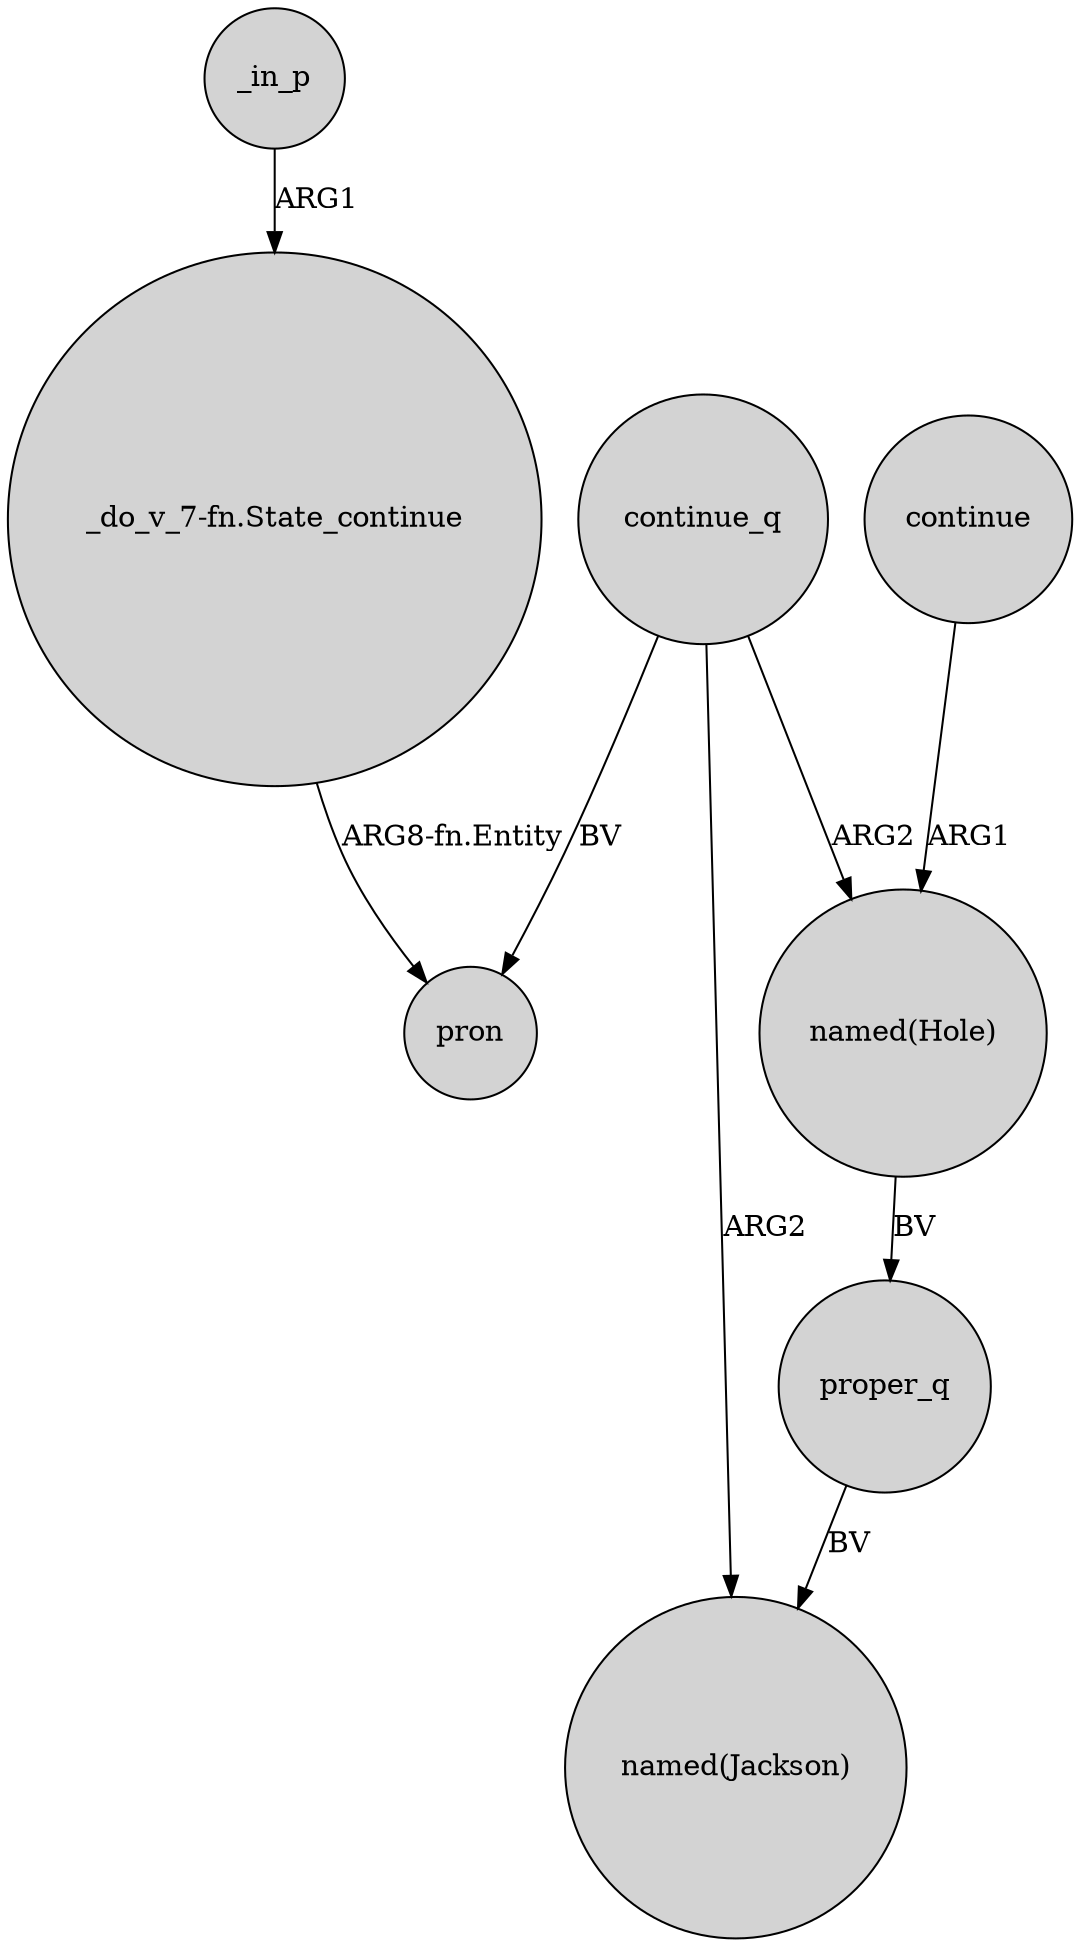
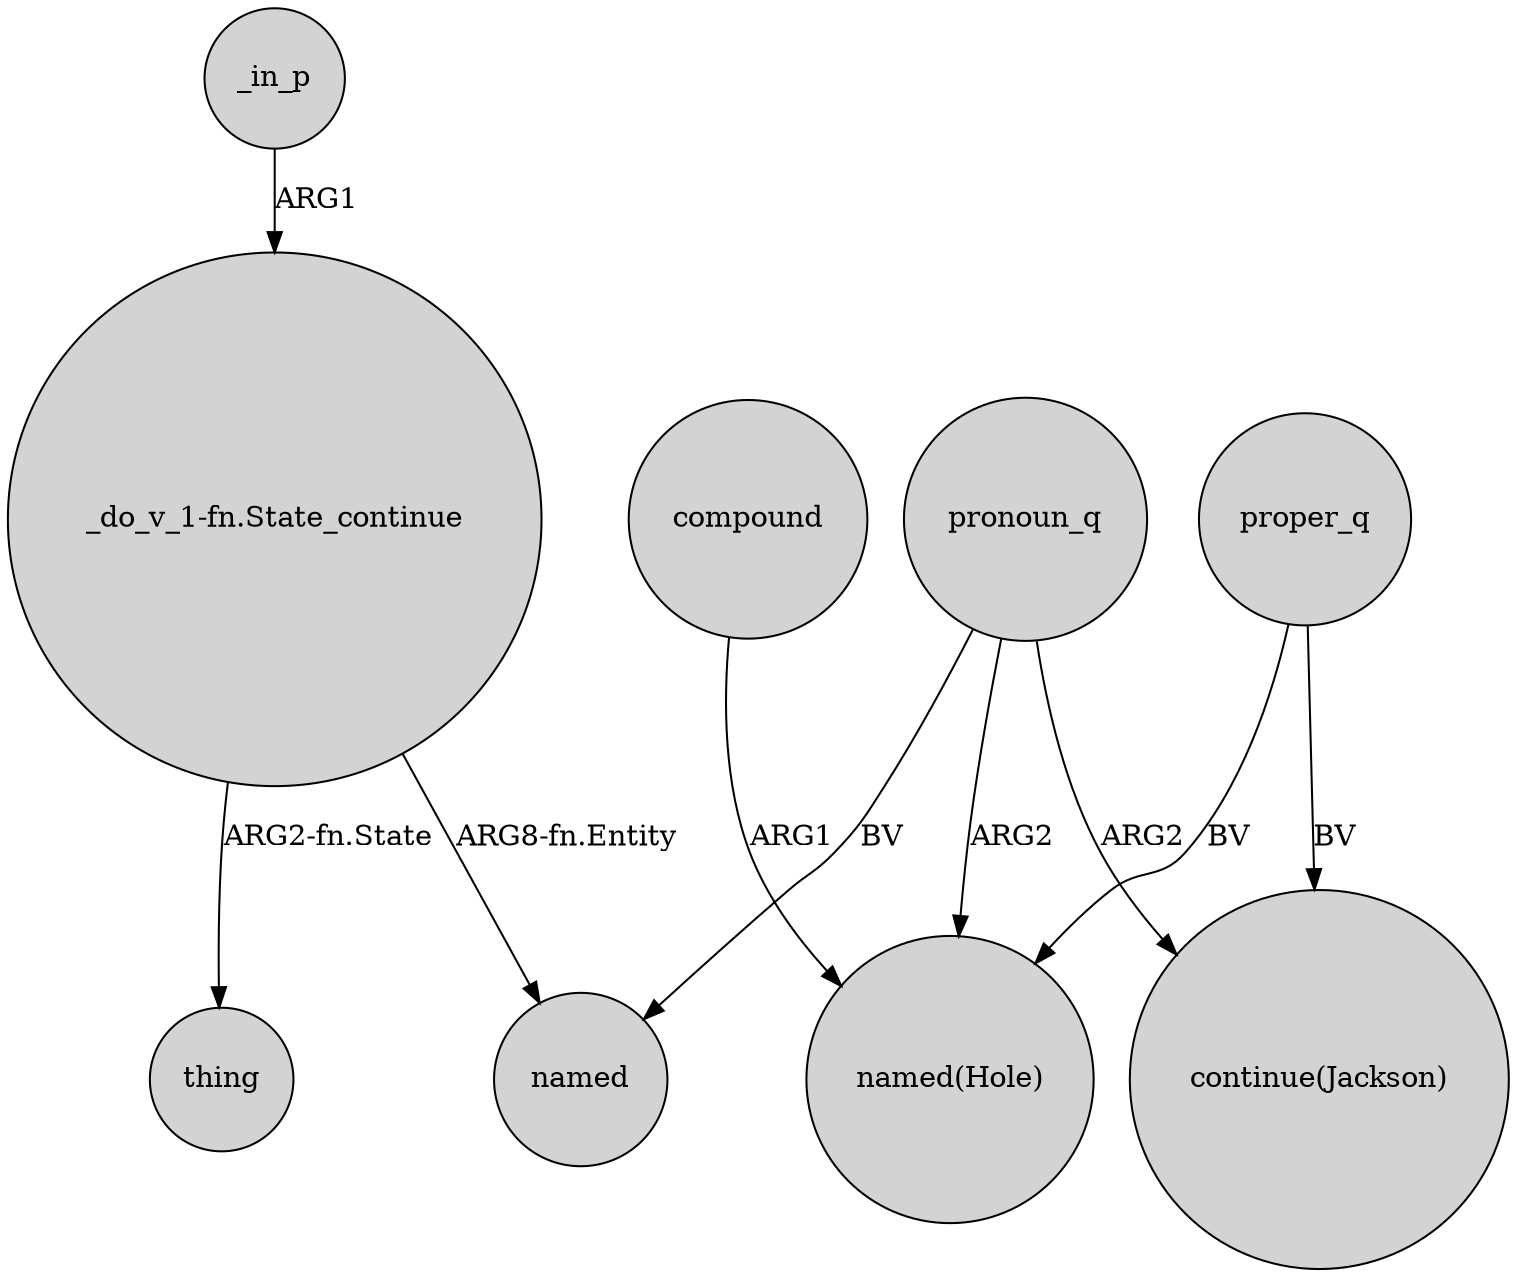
(275, 519) -> (275, 519)
(703, 519) -> (1026, 519)
(968, 519) -> (748, 519)
(471, 1033) -> (581, 1080)
none -> (222, 1080)
(893, 1218) -> (1210, 819)
(736, 1768) -> (1319, 1080)
